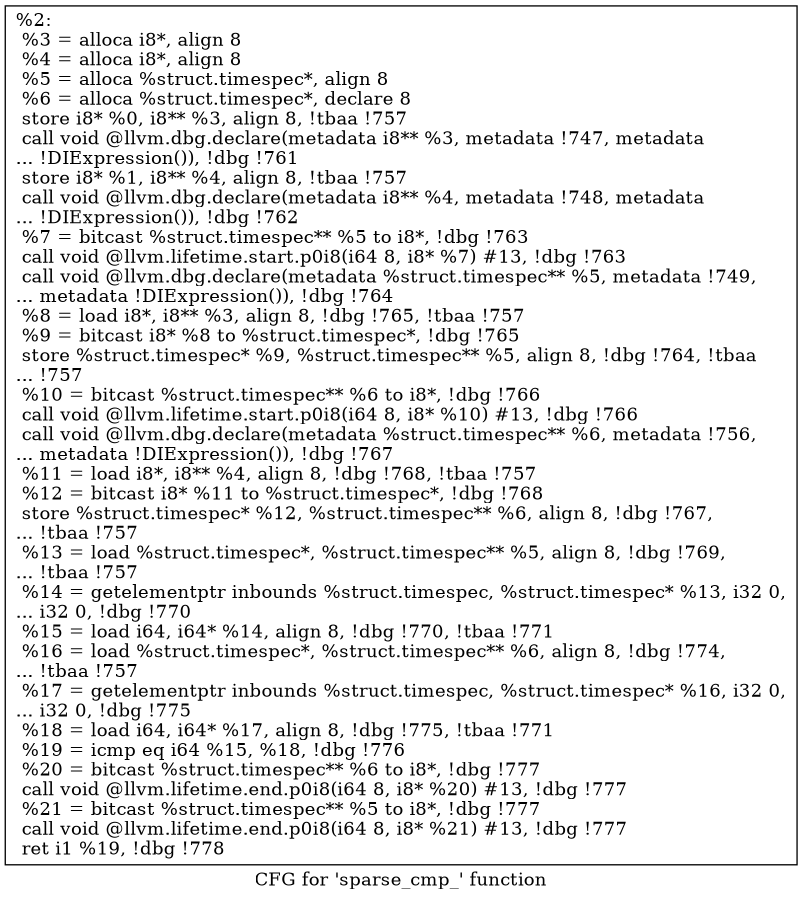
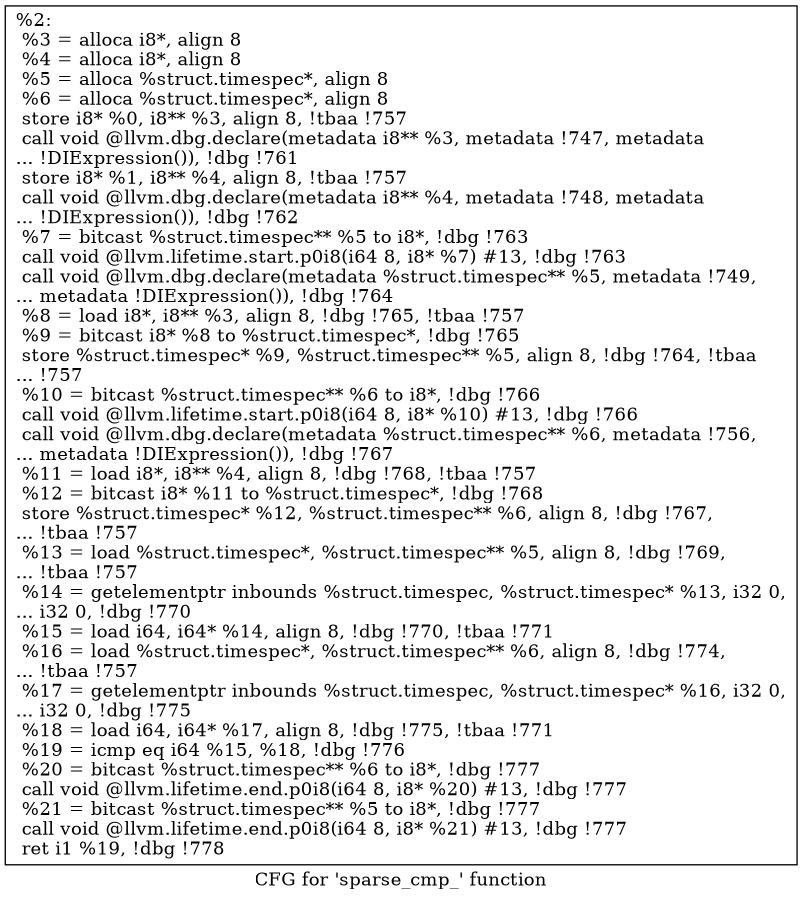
(214, 99) -> (203, 99)
